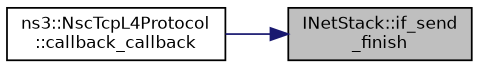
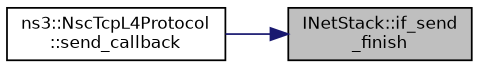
(116, 34) -> (116, 34)
